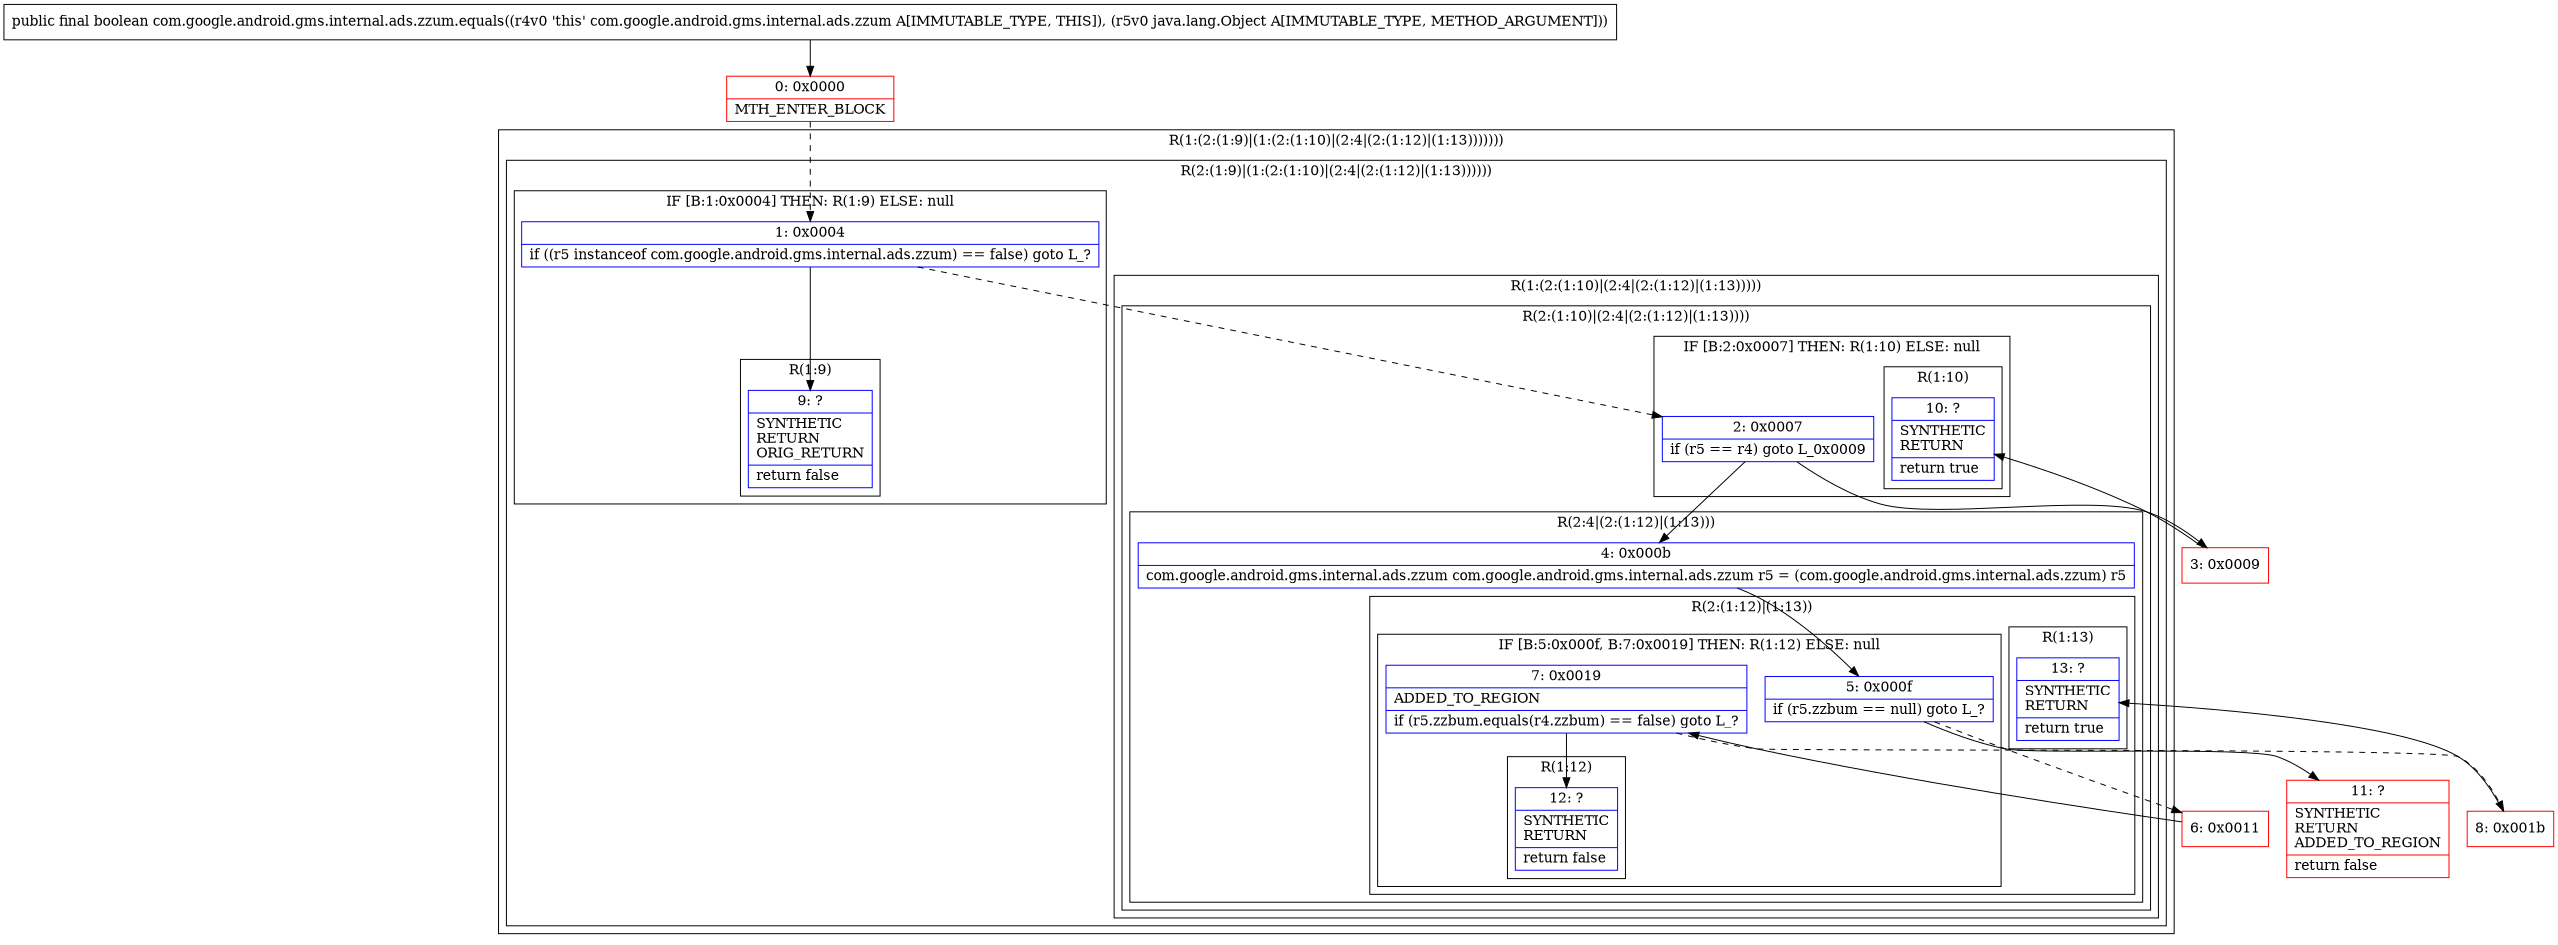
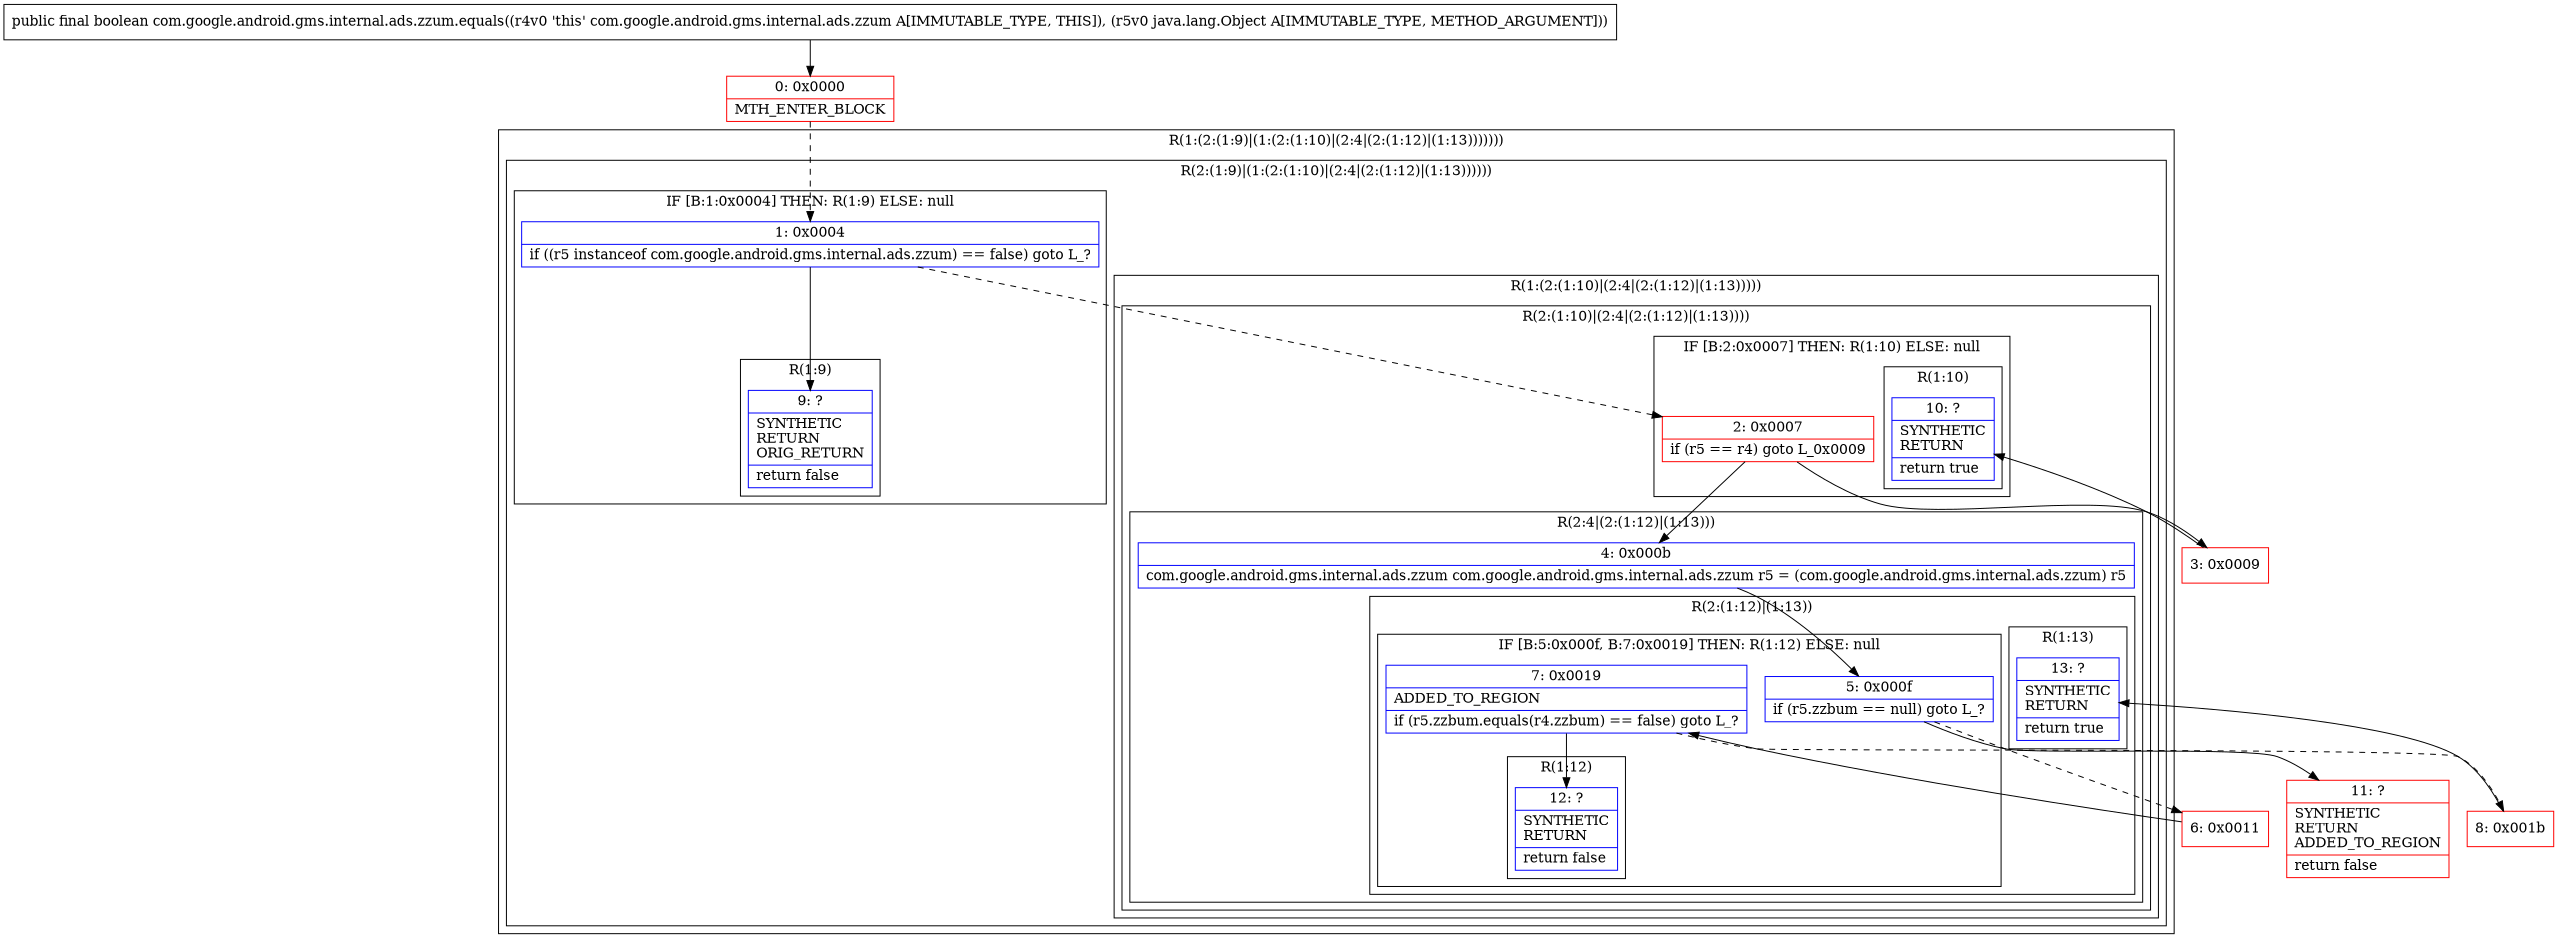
(1768, 439) -> (1768, 439)
